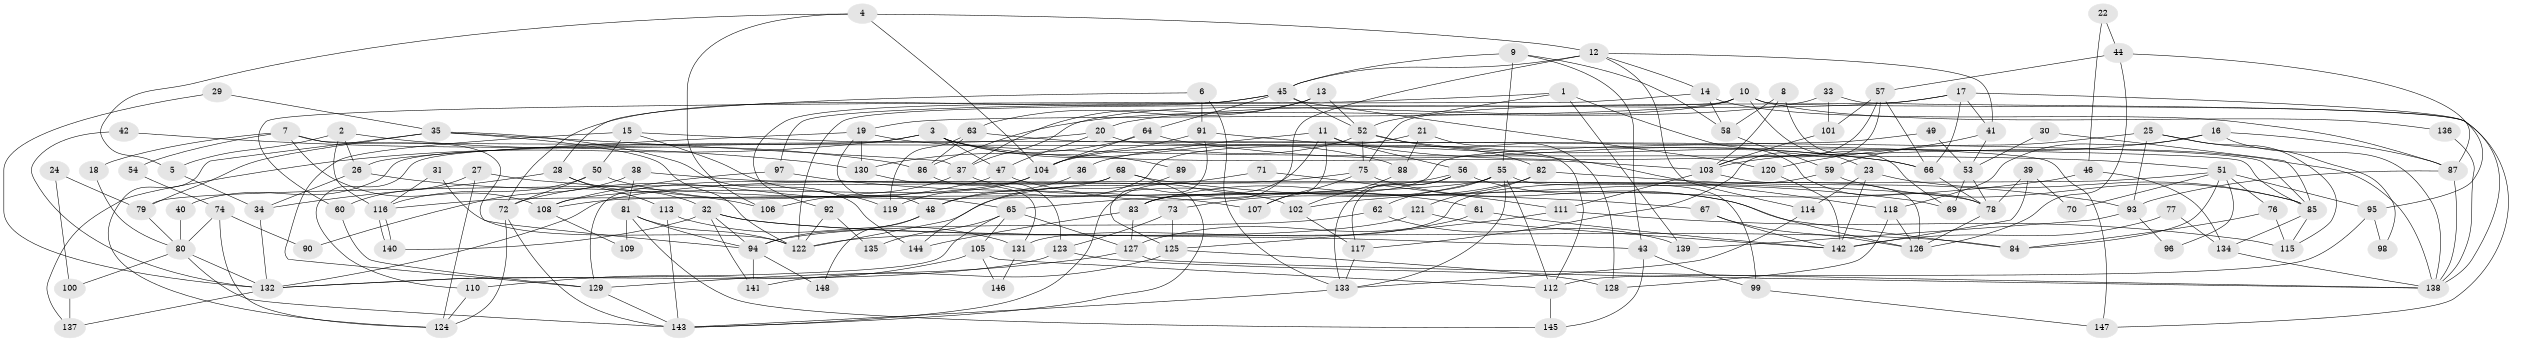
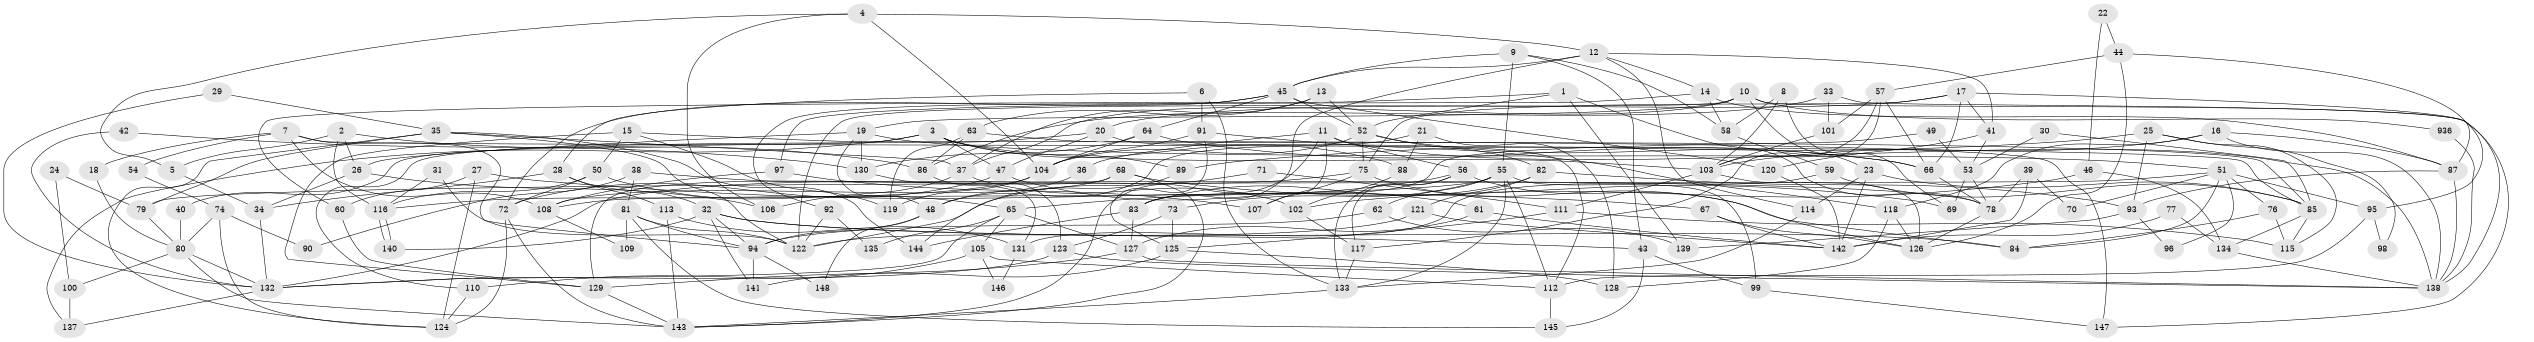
(2445, 132) -> (2445, 132)
(2031, 144) -> (1664, 149)
